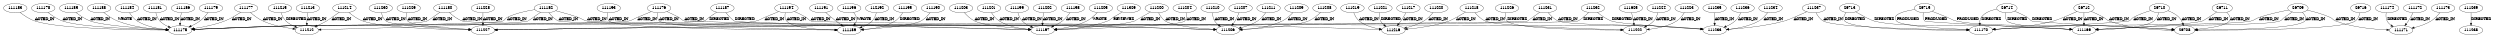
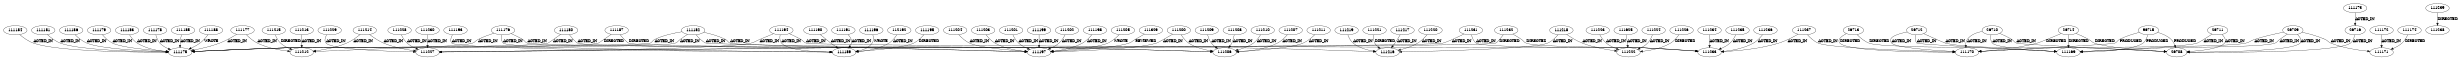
(1925, 8) -> (2148, 30)
(2428, 22) -> (2355, 18)
